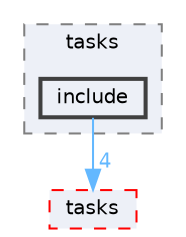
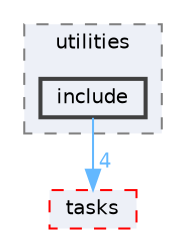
(93, 43) -> (93, 43)
